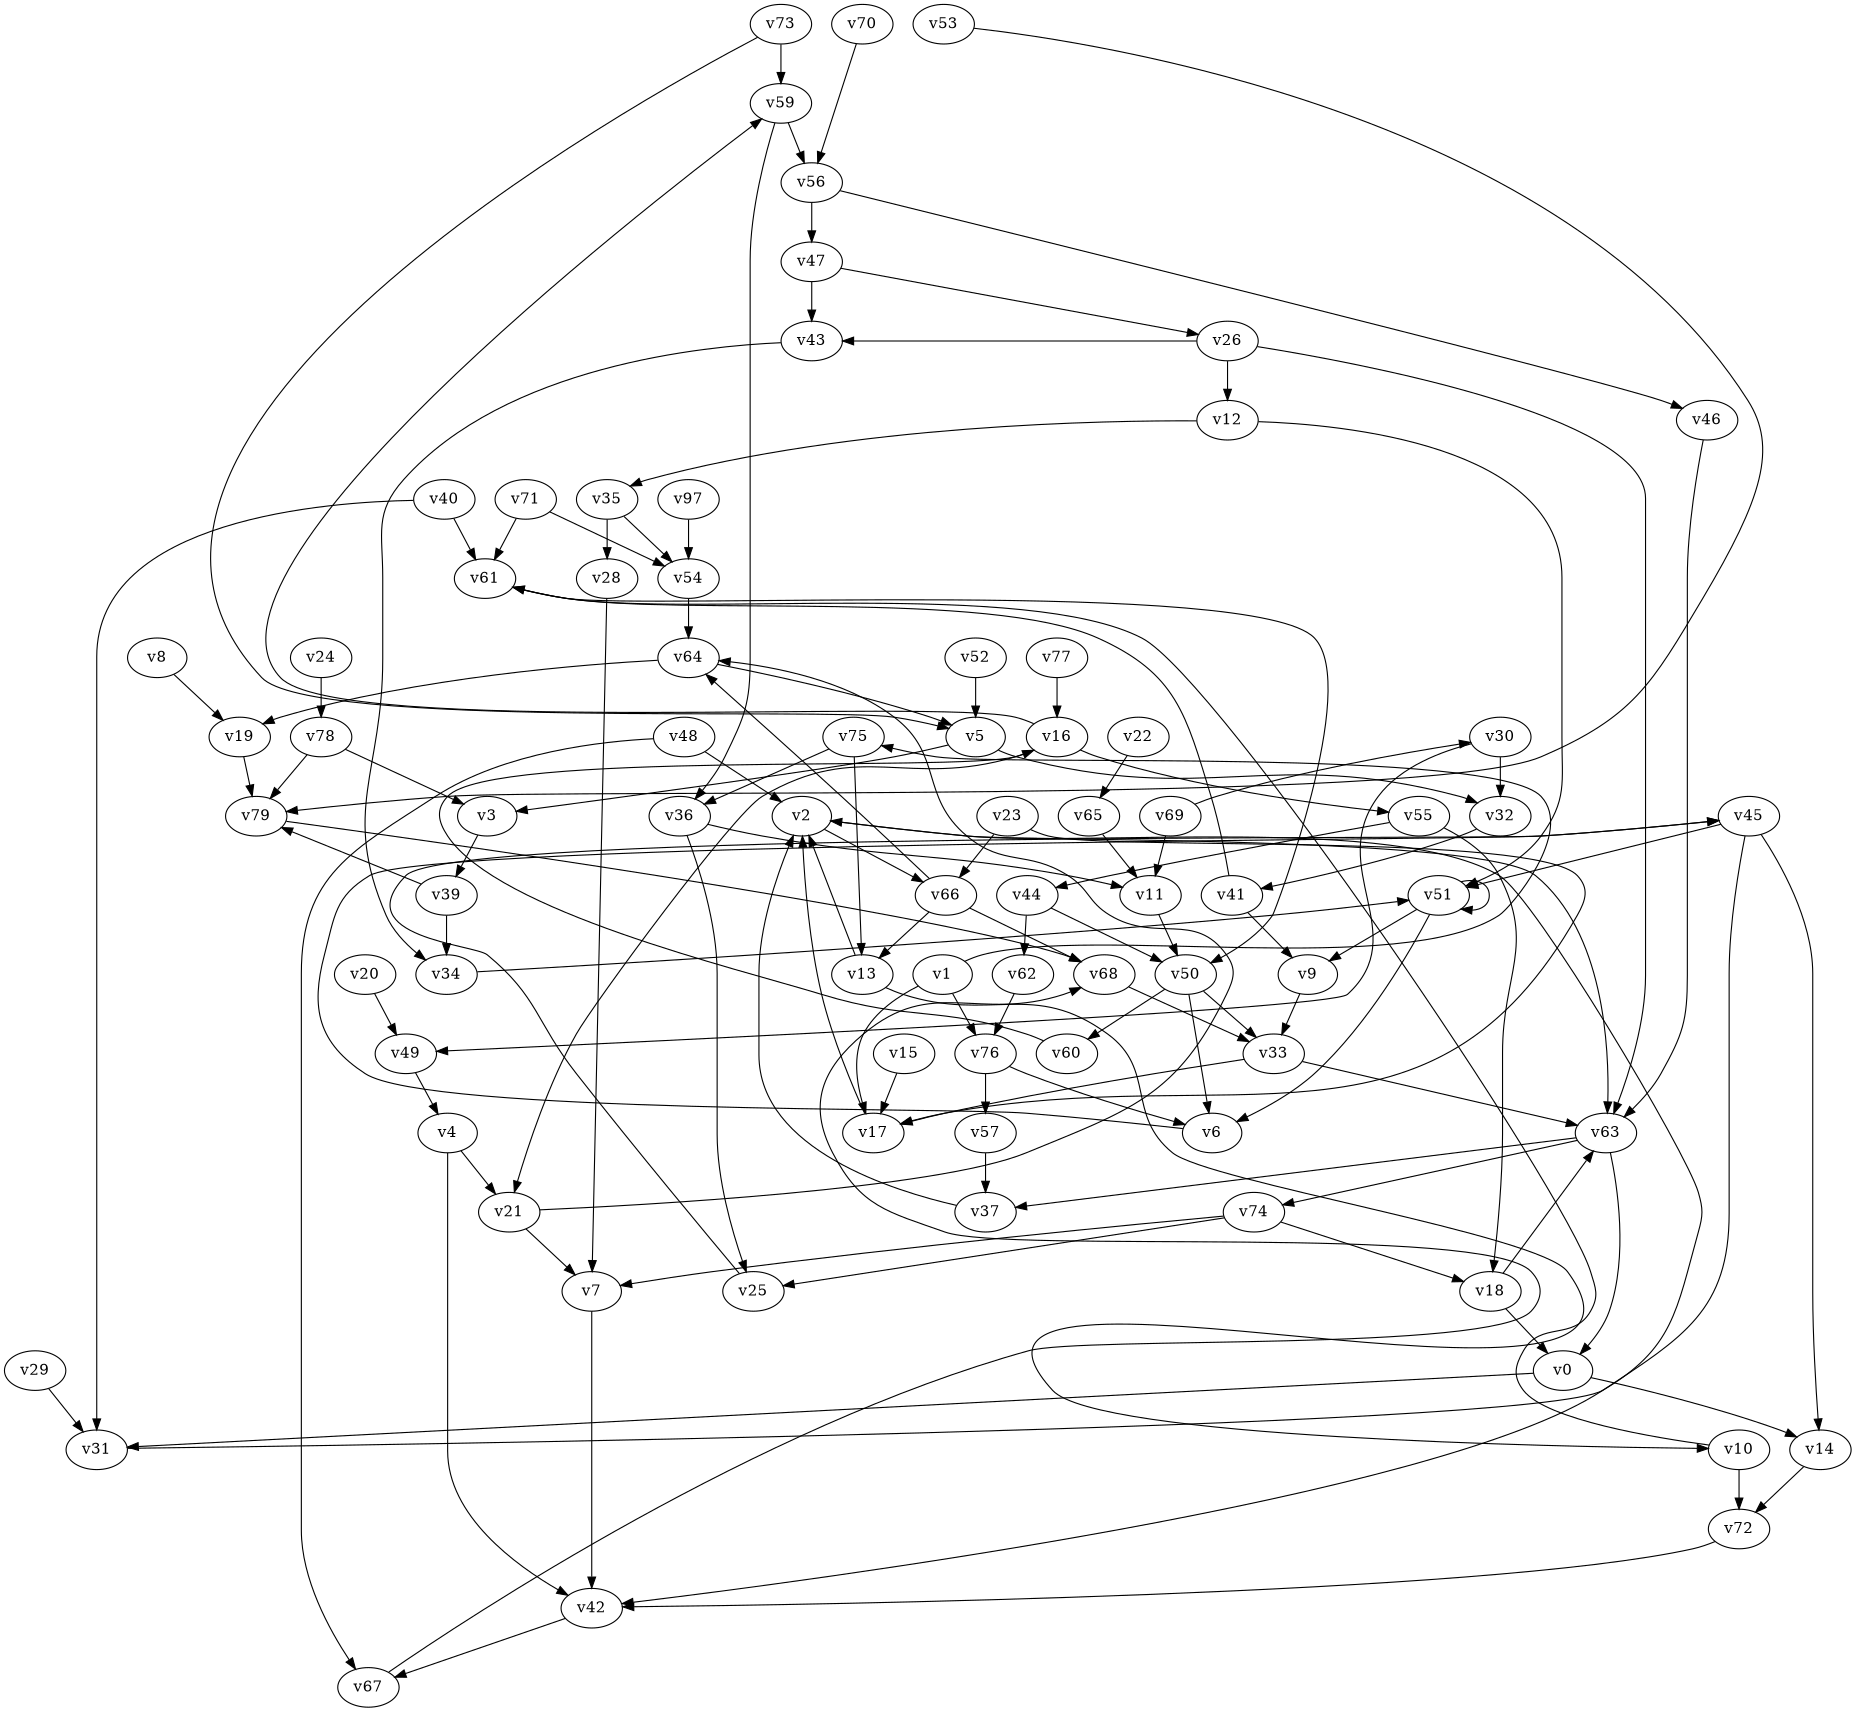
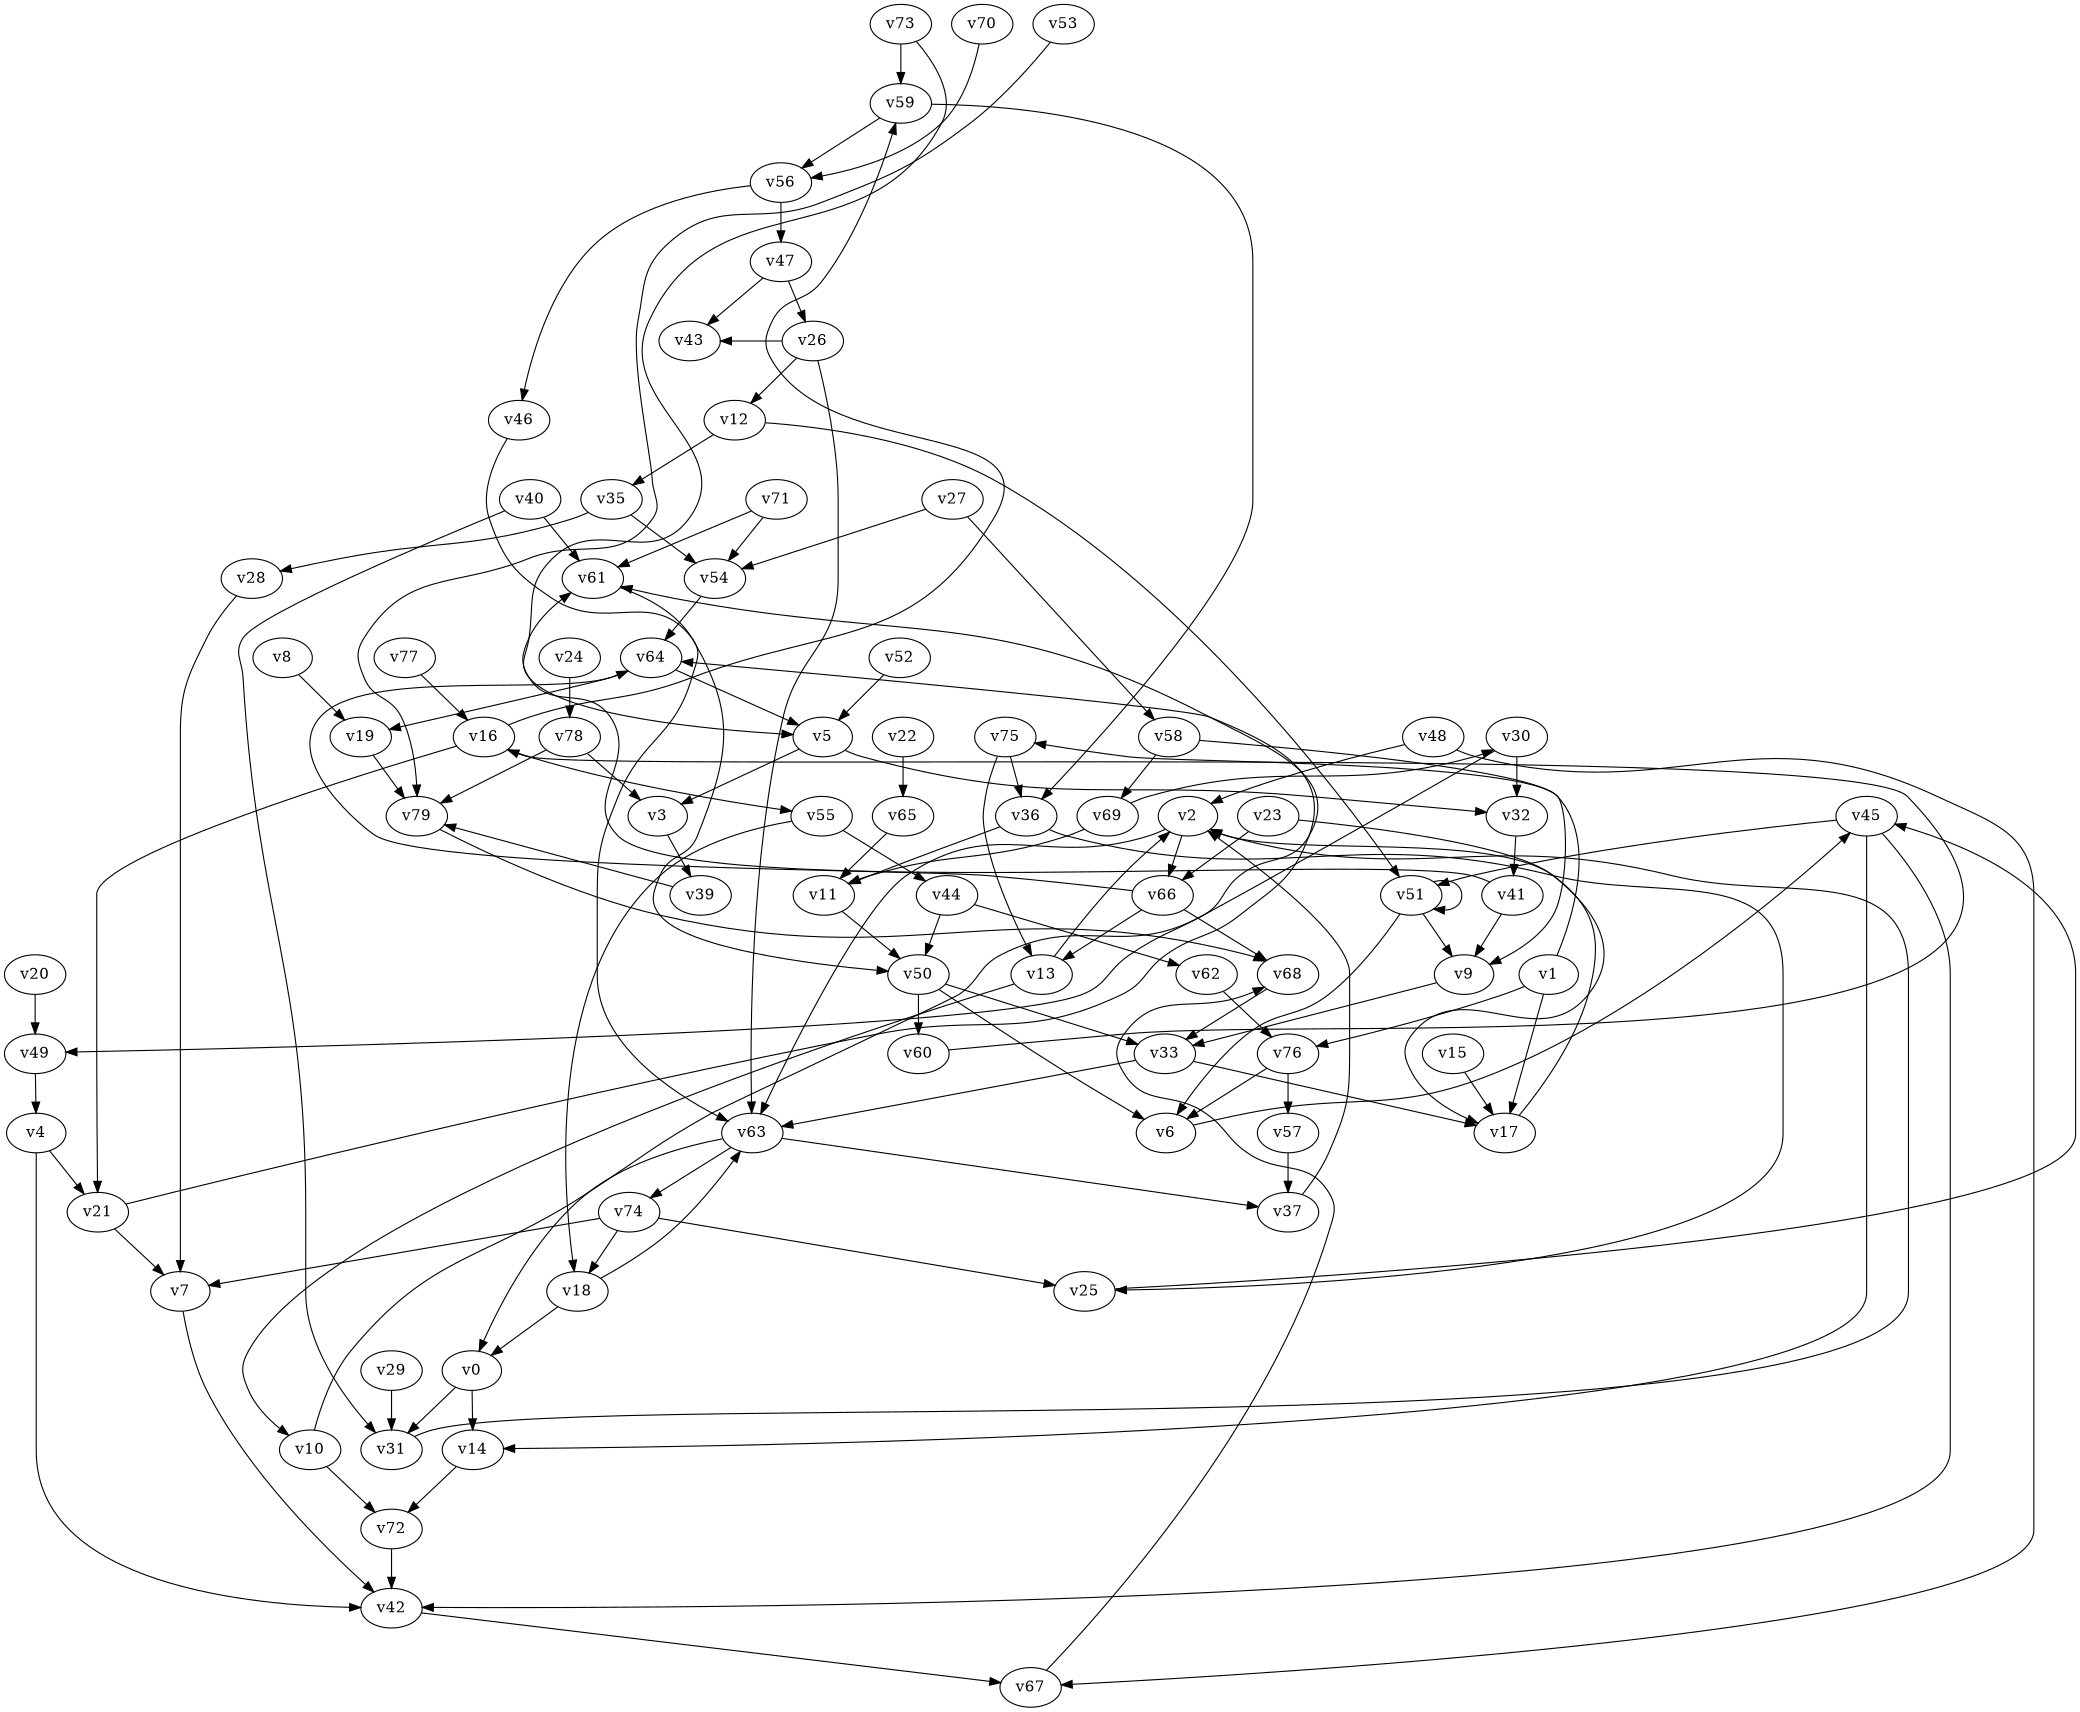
(689, 499) -> (953, 499)
none -> (1169, 737)
(447, 975) -> none
